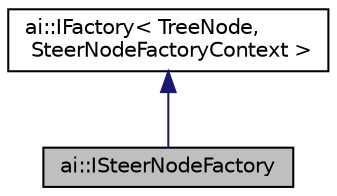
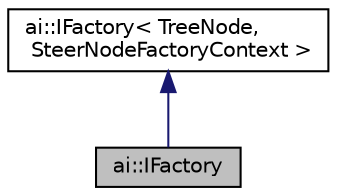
(168, 167) -> (168, 167)
